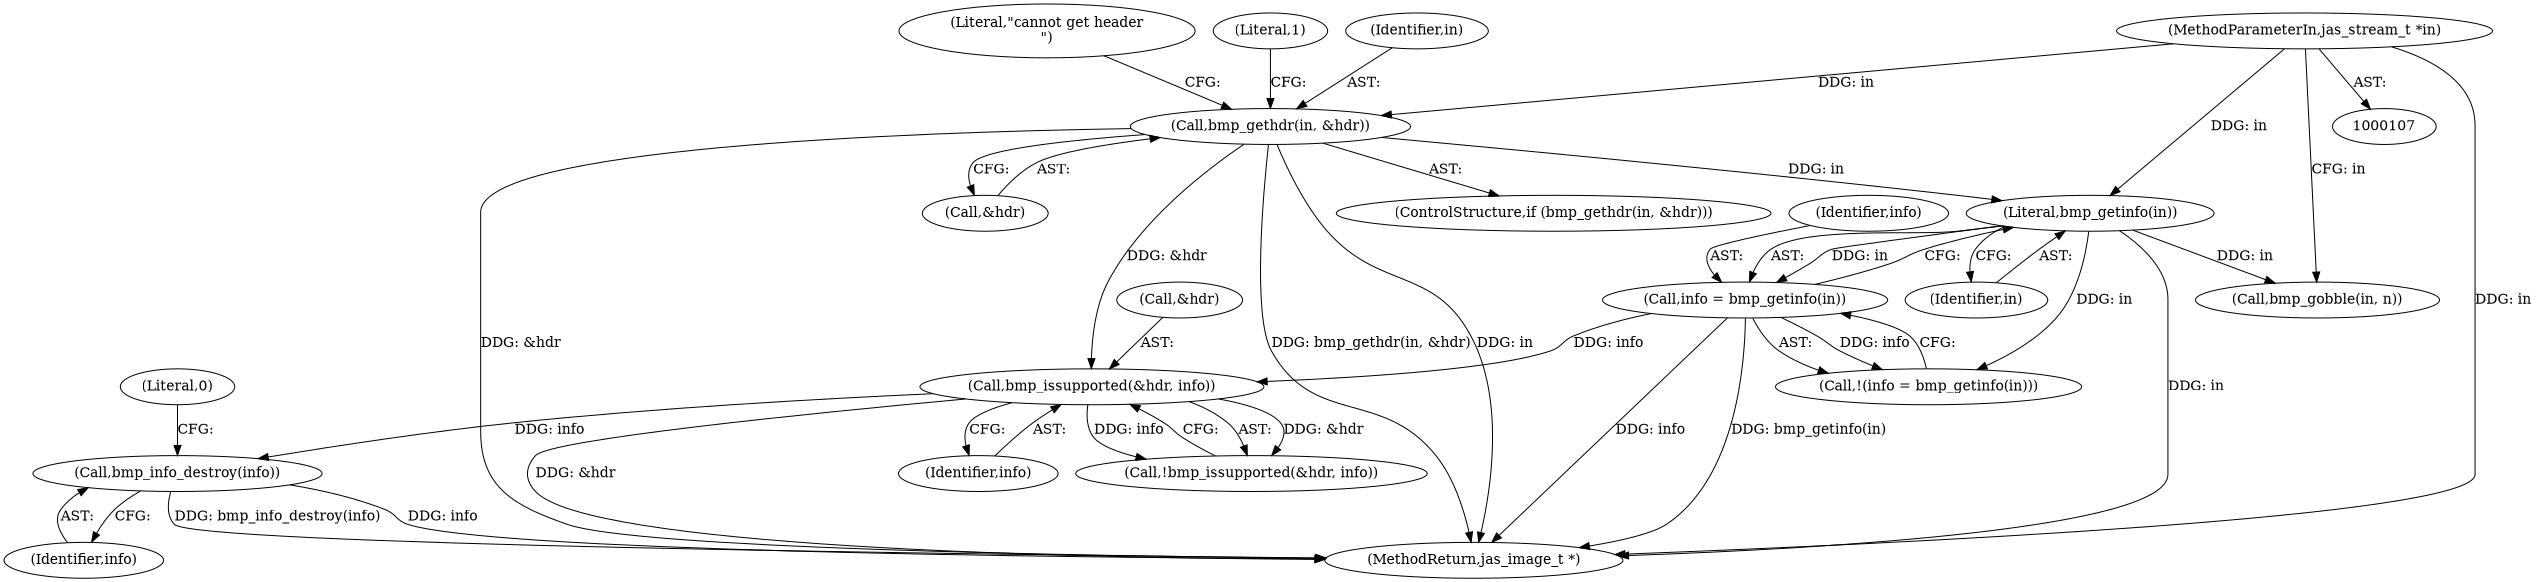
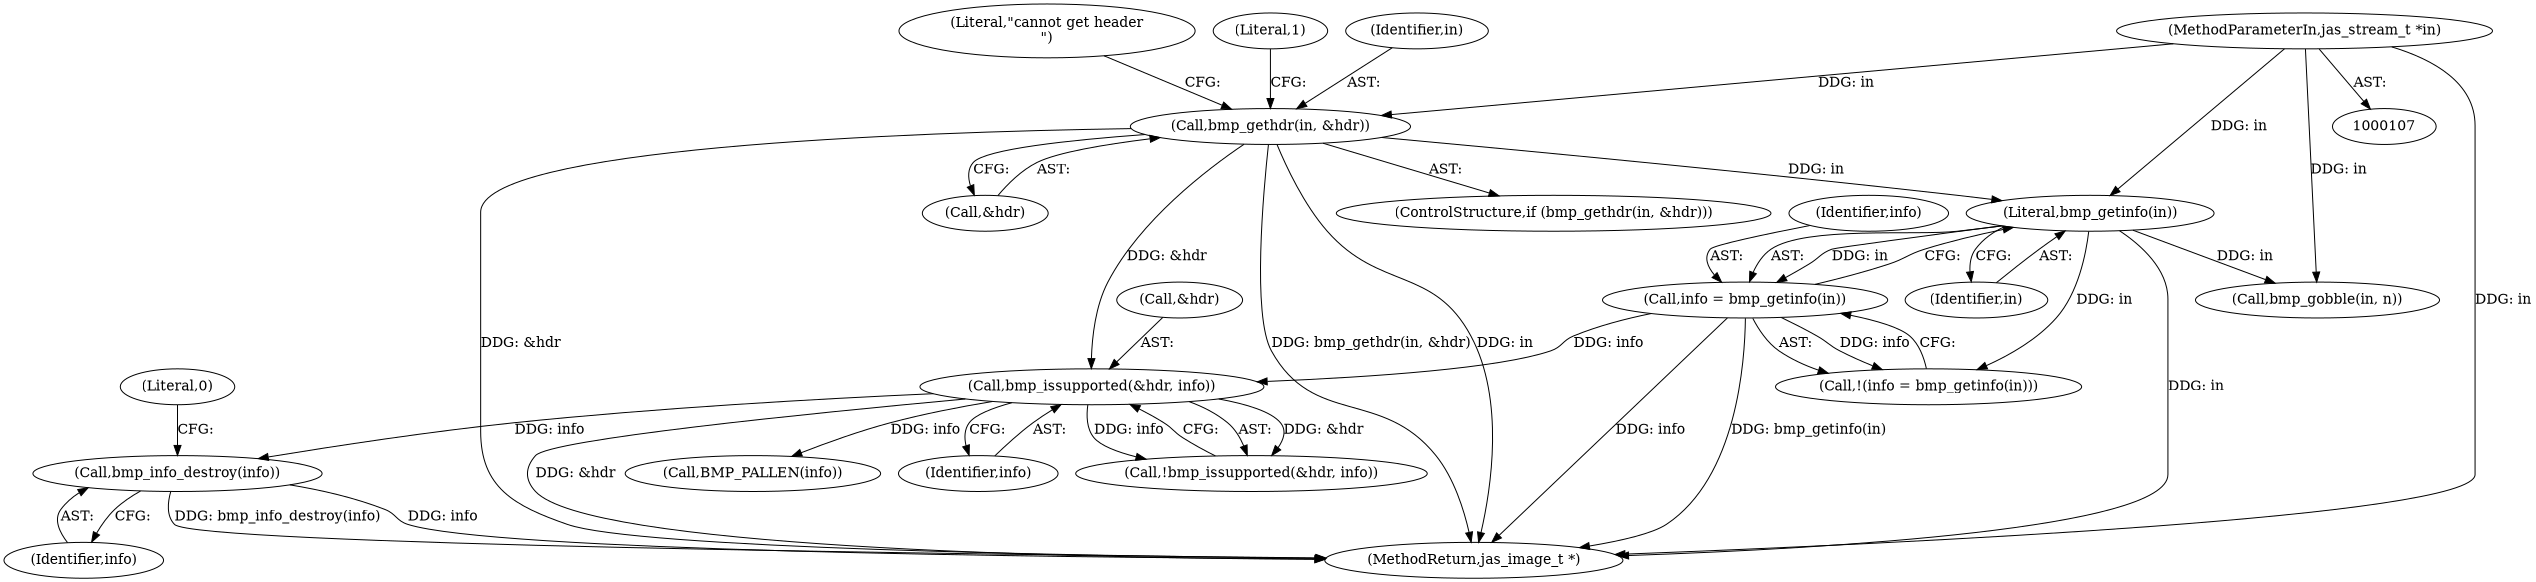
(2339, 170) -> (2339, 170)
none -> (753, 474)
